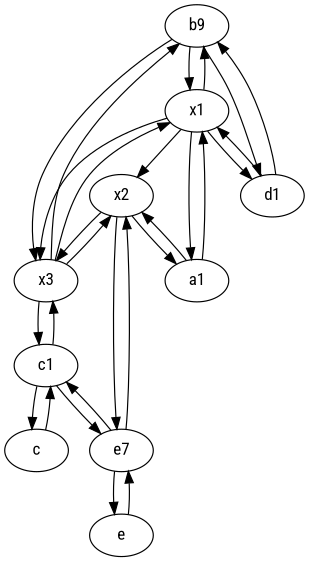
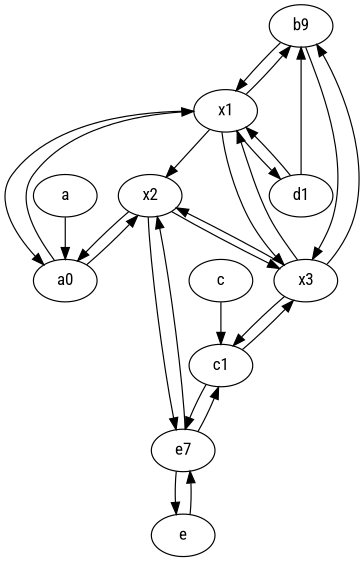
(235, 103) -> none
none -> (65, 196)
(197, 281) -> (65, 281)
(34, 402) -> none
